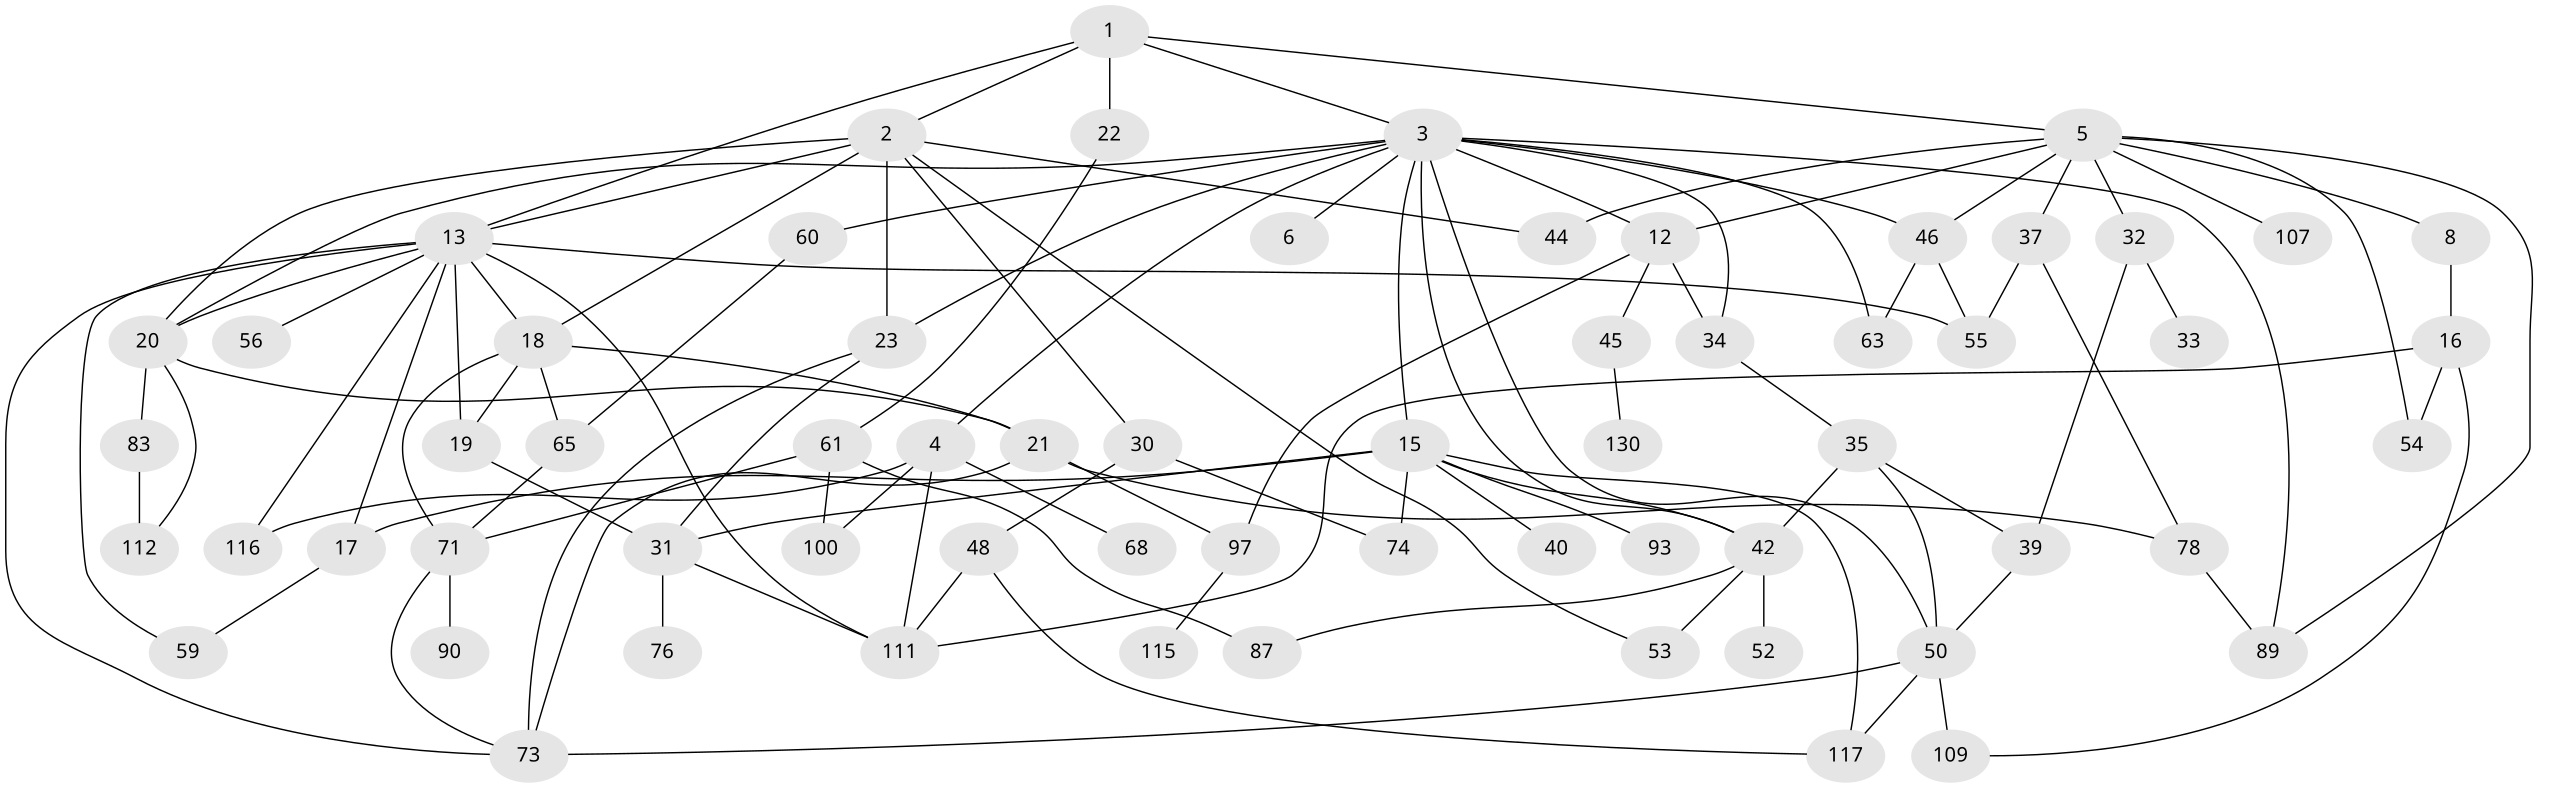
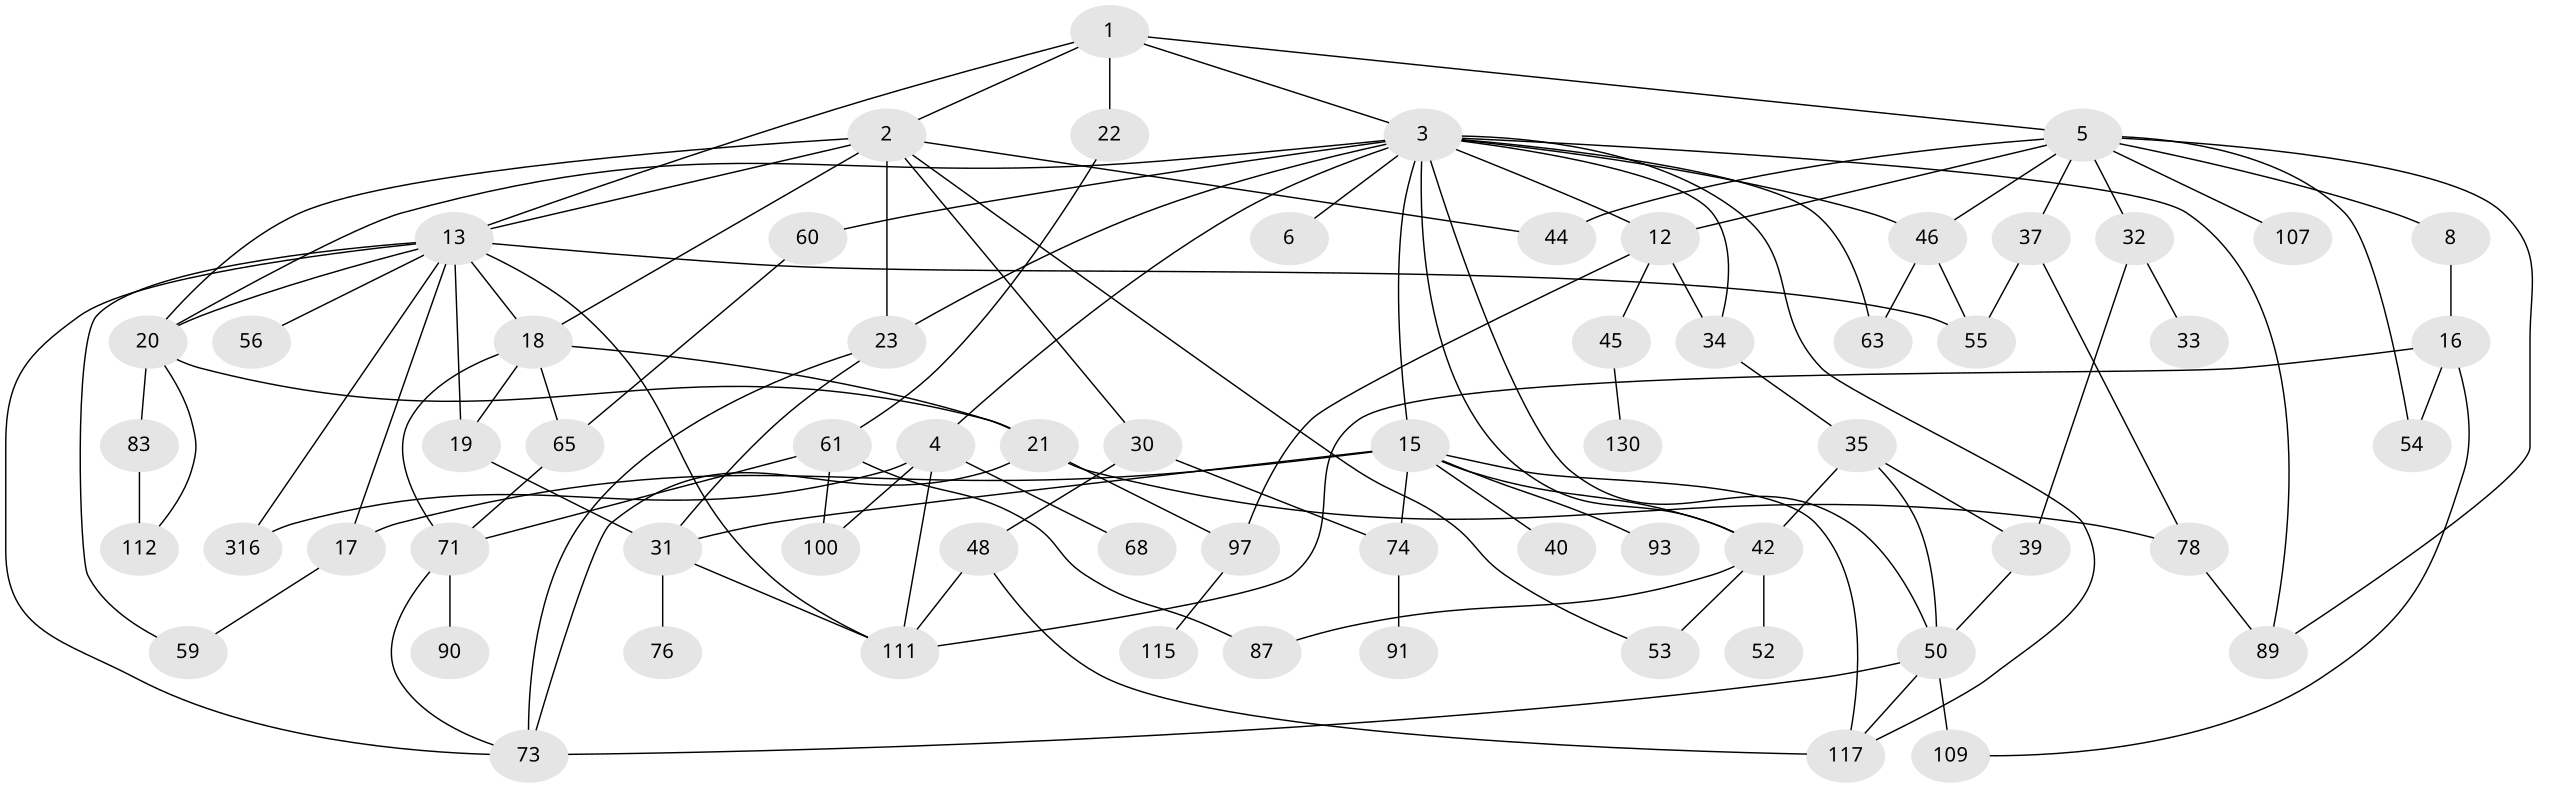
none -> (1892, 410)
(243, 549) -> (243, 549)
none -> (1399, 653)
